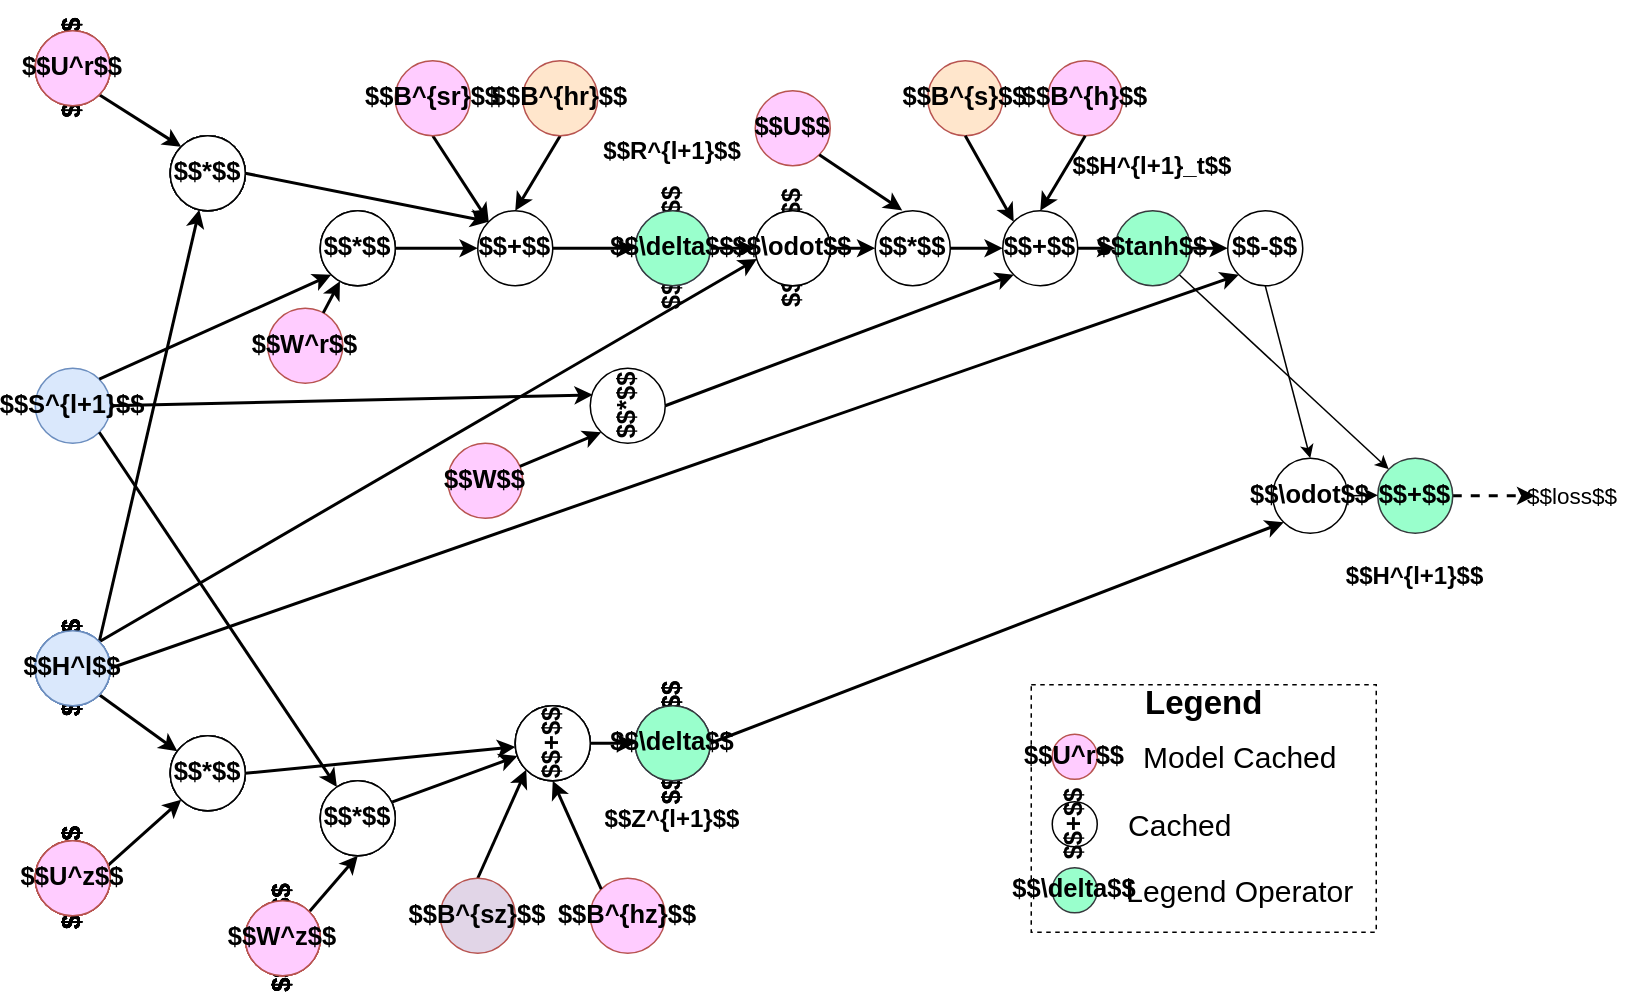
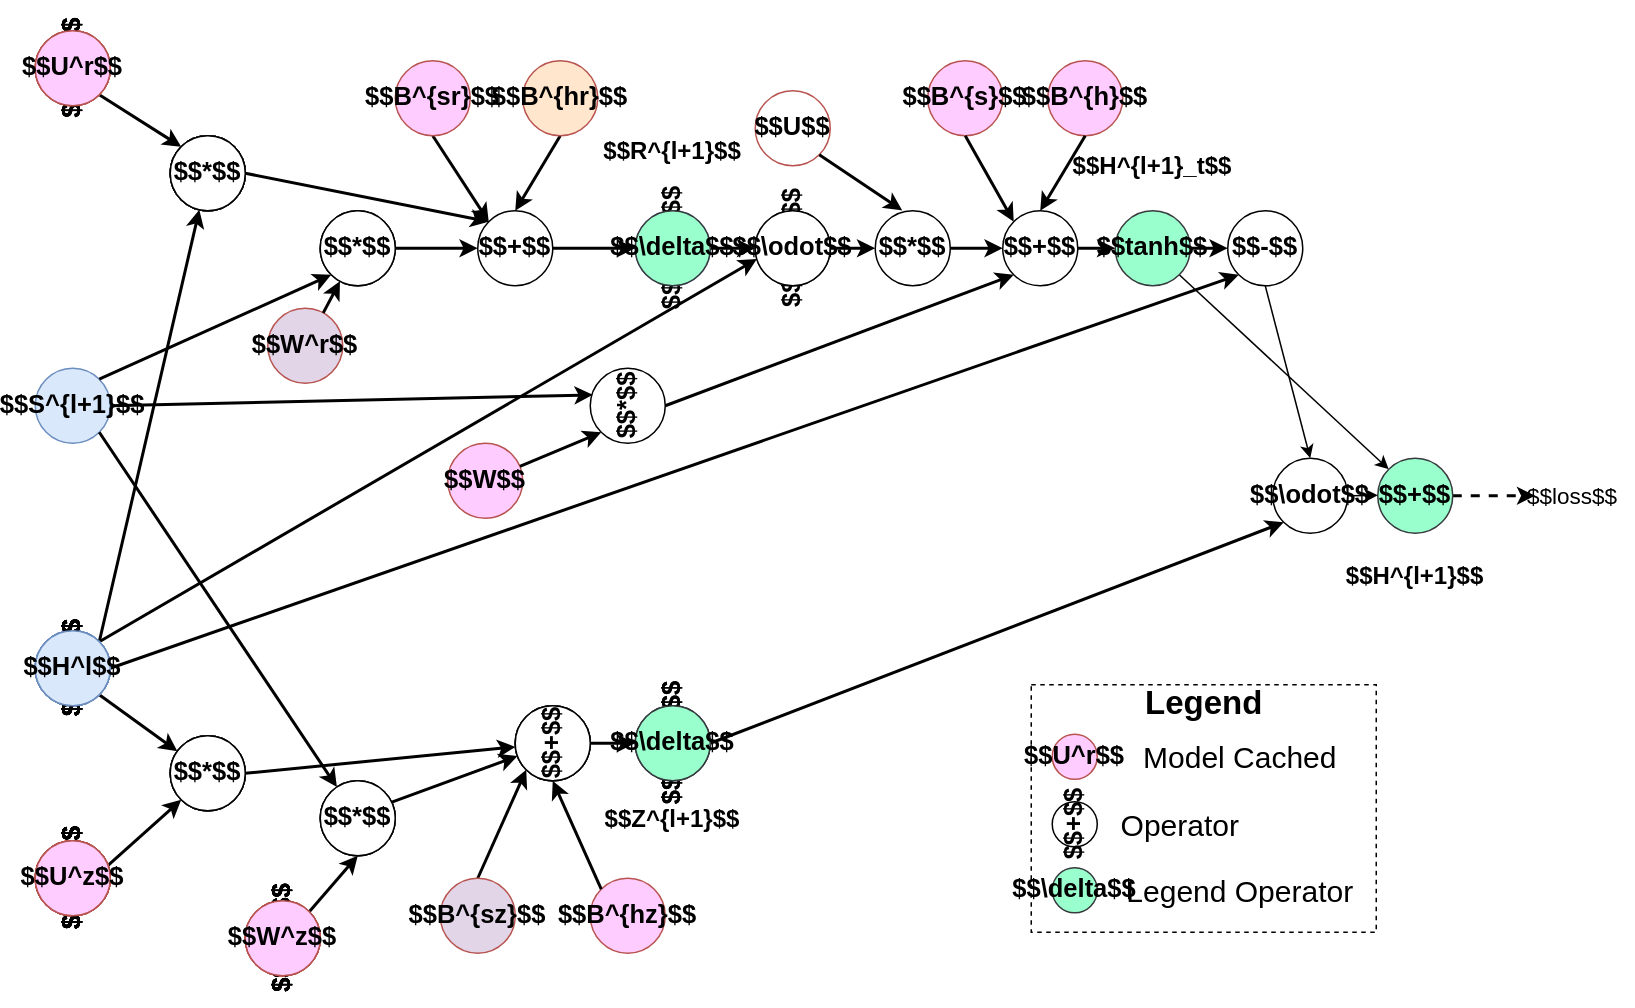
(965, 98) -> (965, 98)
(793, 128) -> (793, 128)
(305, 346) -> (305, 346)
(1181, 824) -> (1181, 824)
